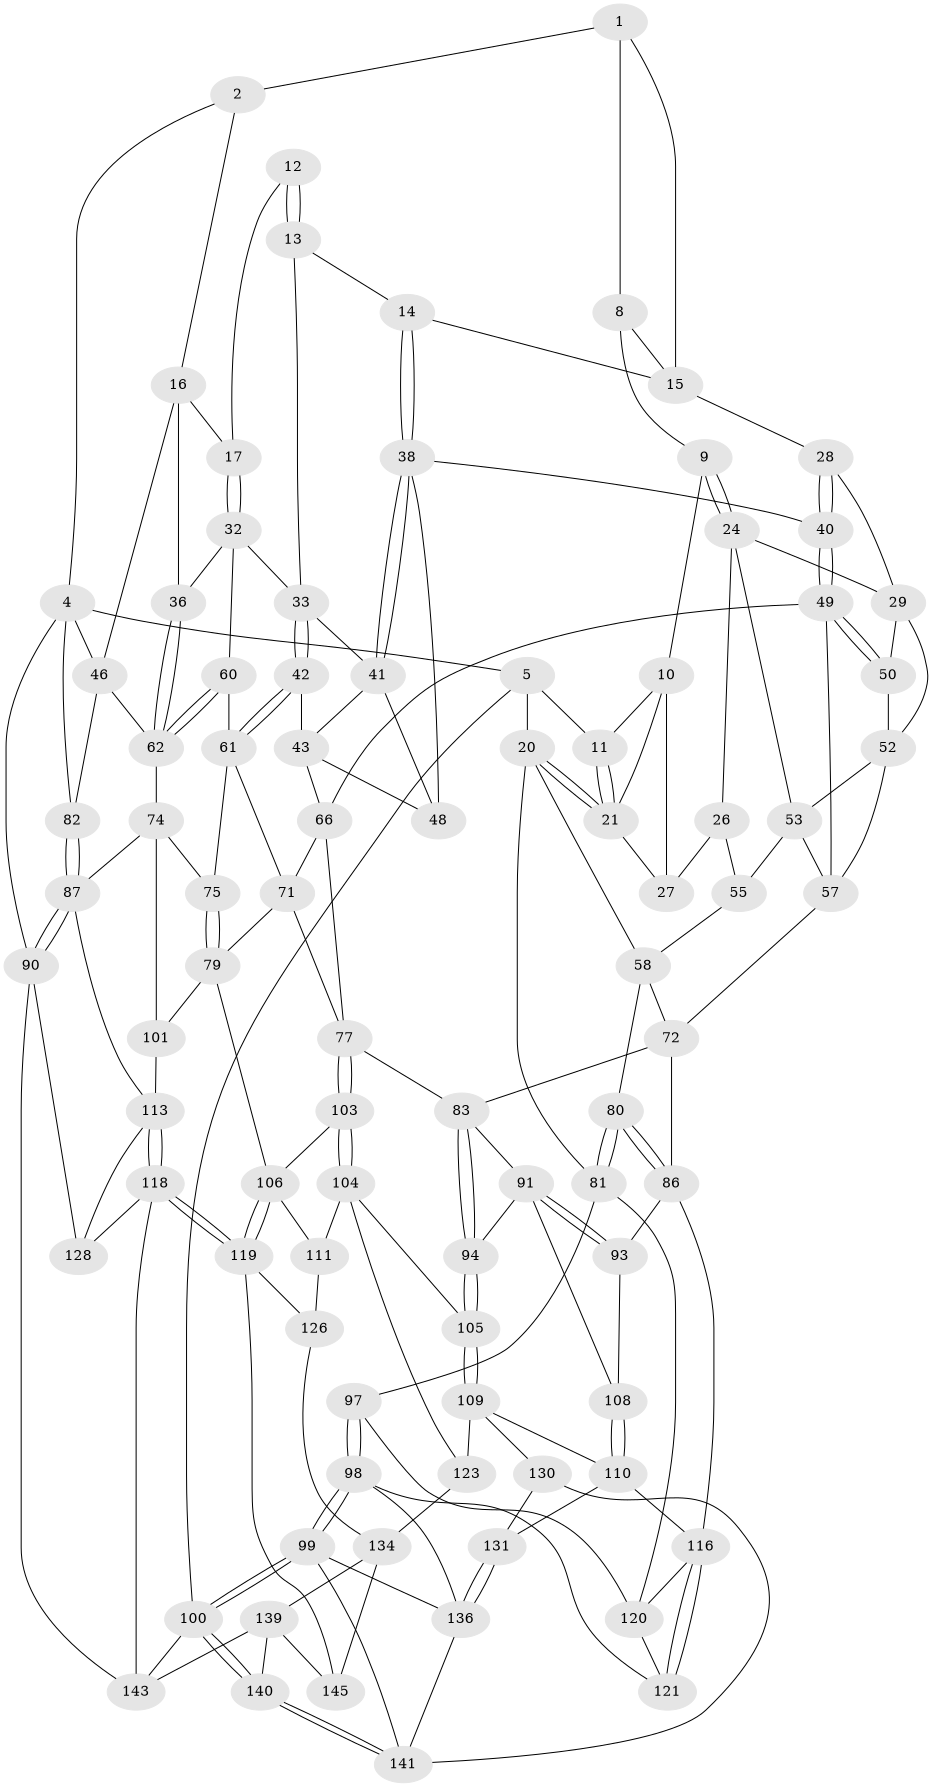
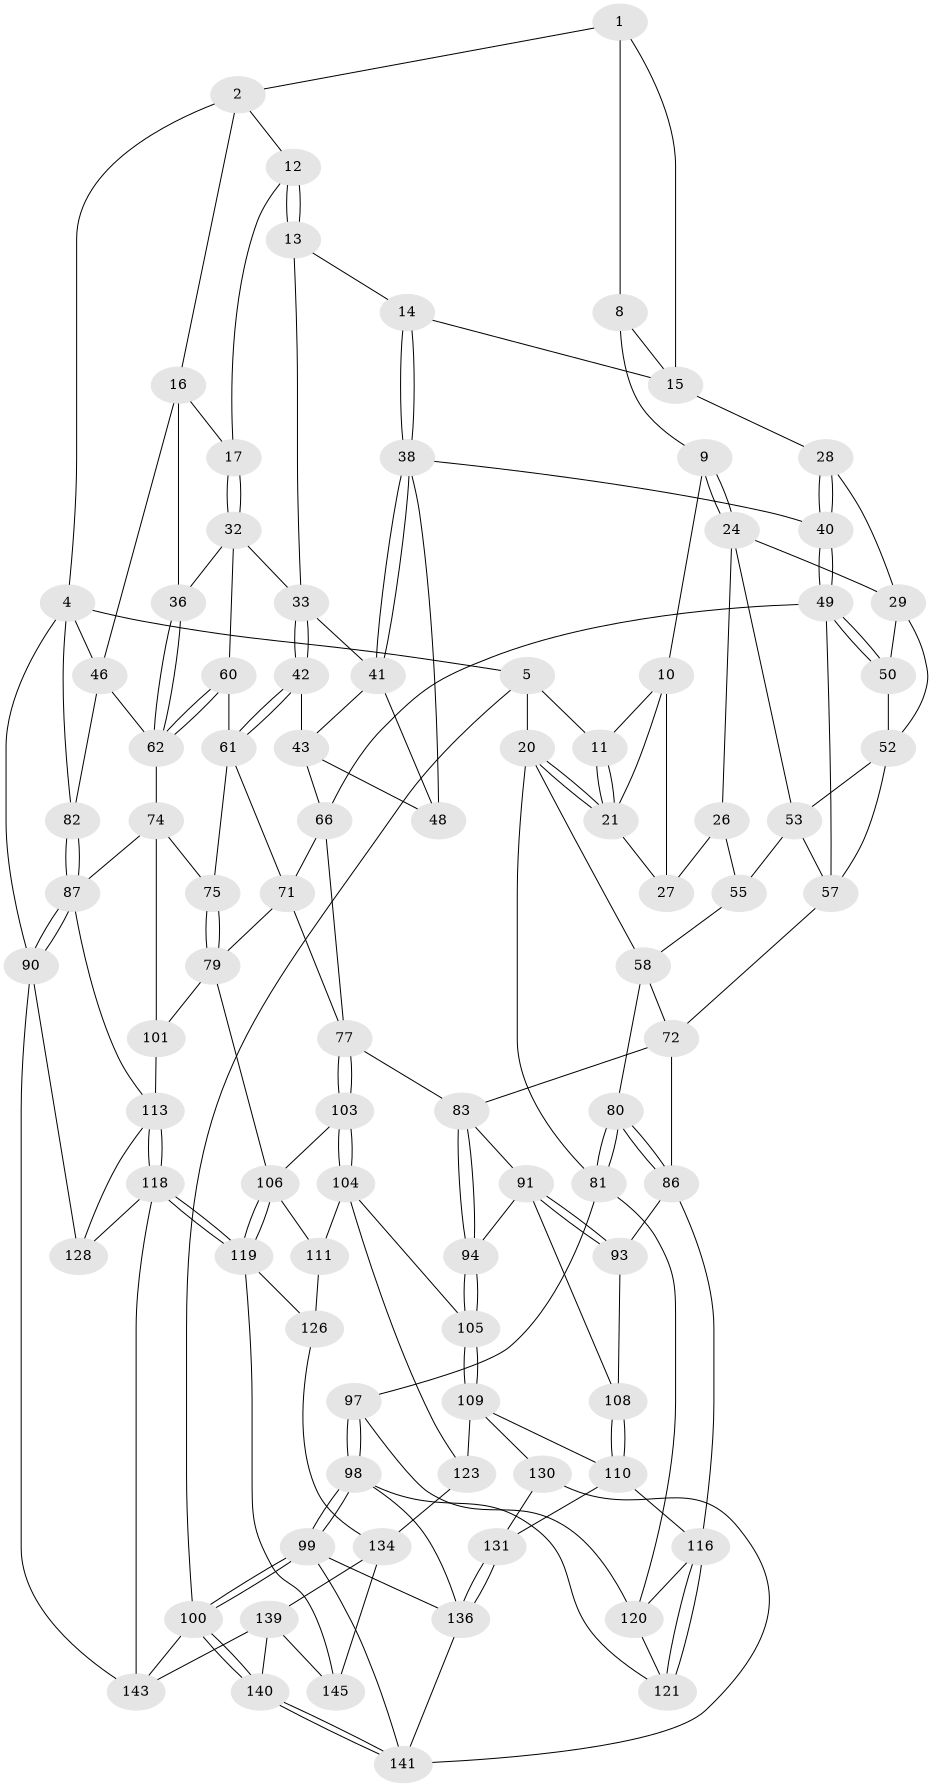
none -> (266, 131)
